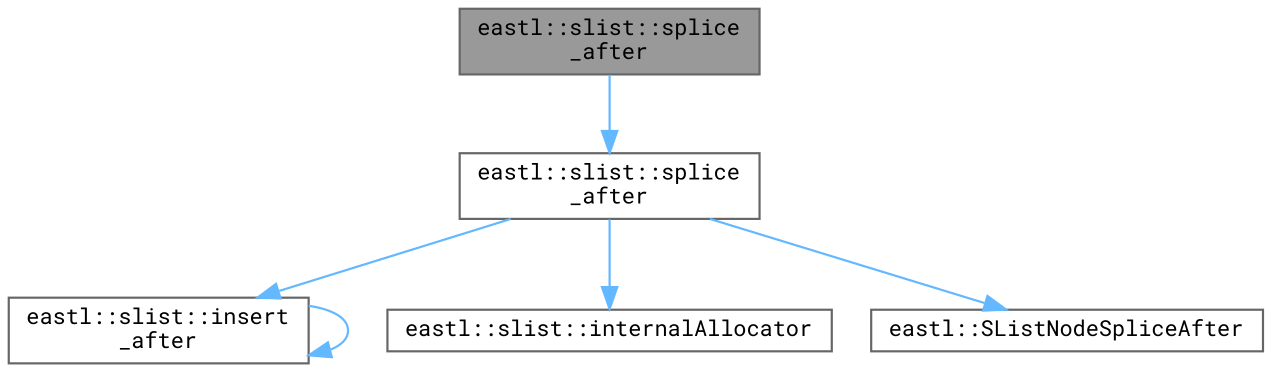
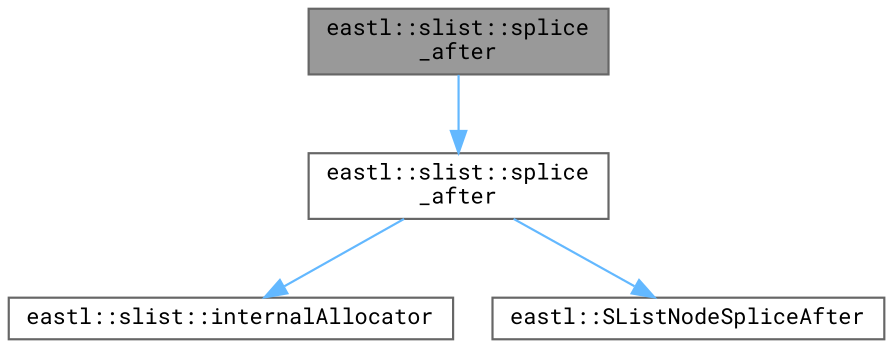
(159, 331) -> none
